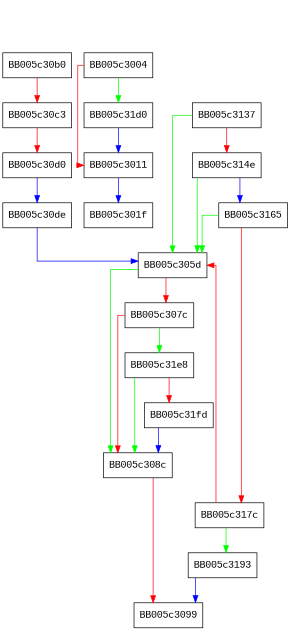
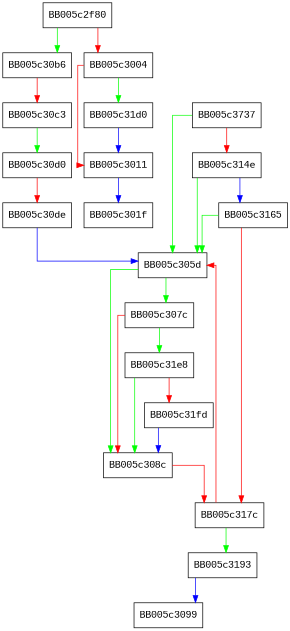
none -> (77, 15)
(37, 65) -> (37, 65)
(227, 115) -> (227, 115)
(37, 137) -> (37, 137)
(37, 187) -> (37, 187)
(166, 287) -> (166, 287)
(153, 537) -> (203, 465)
